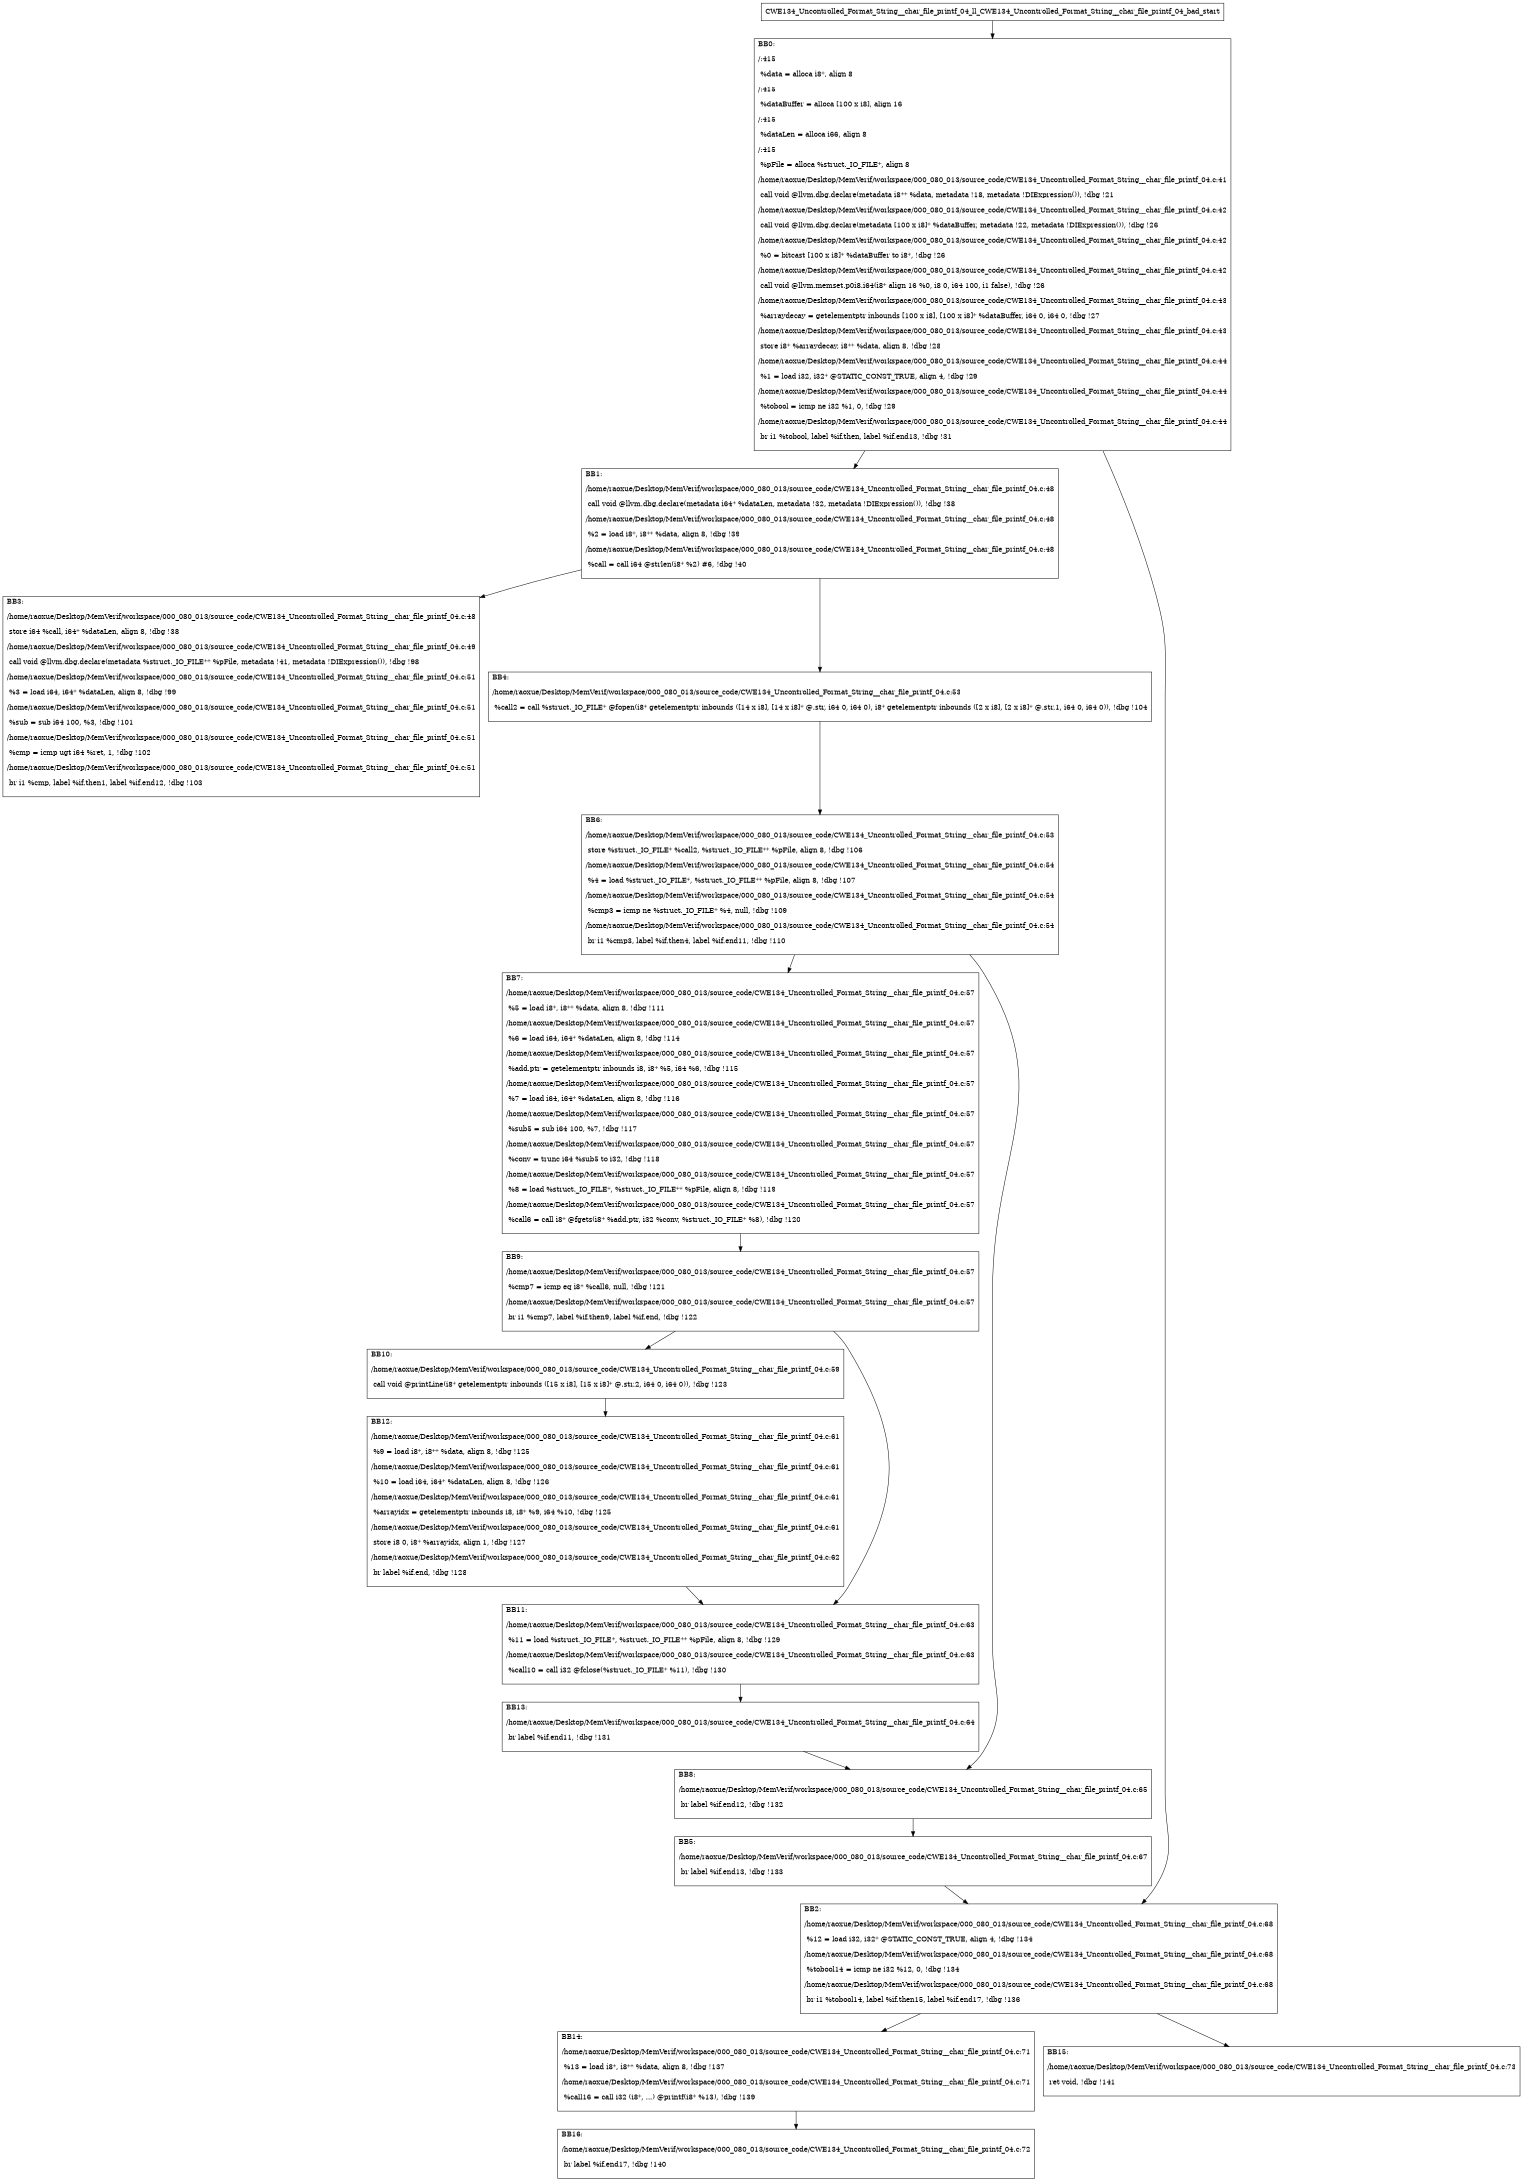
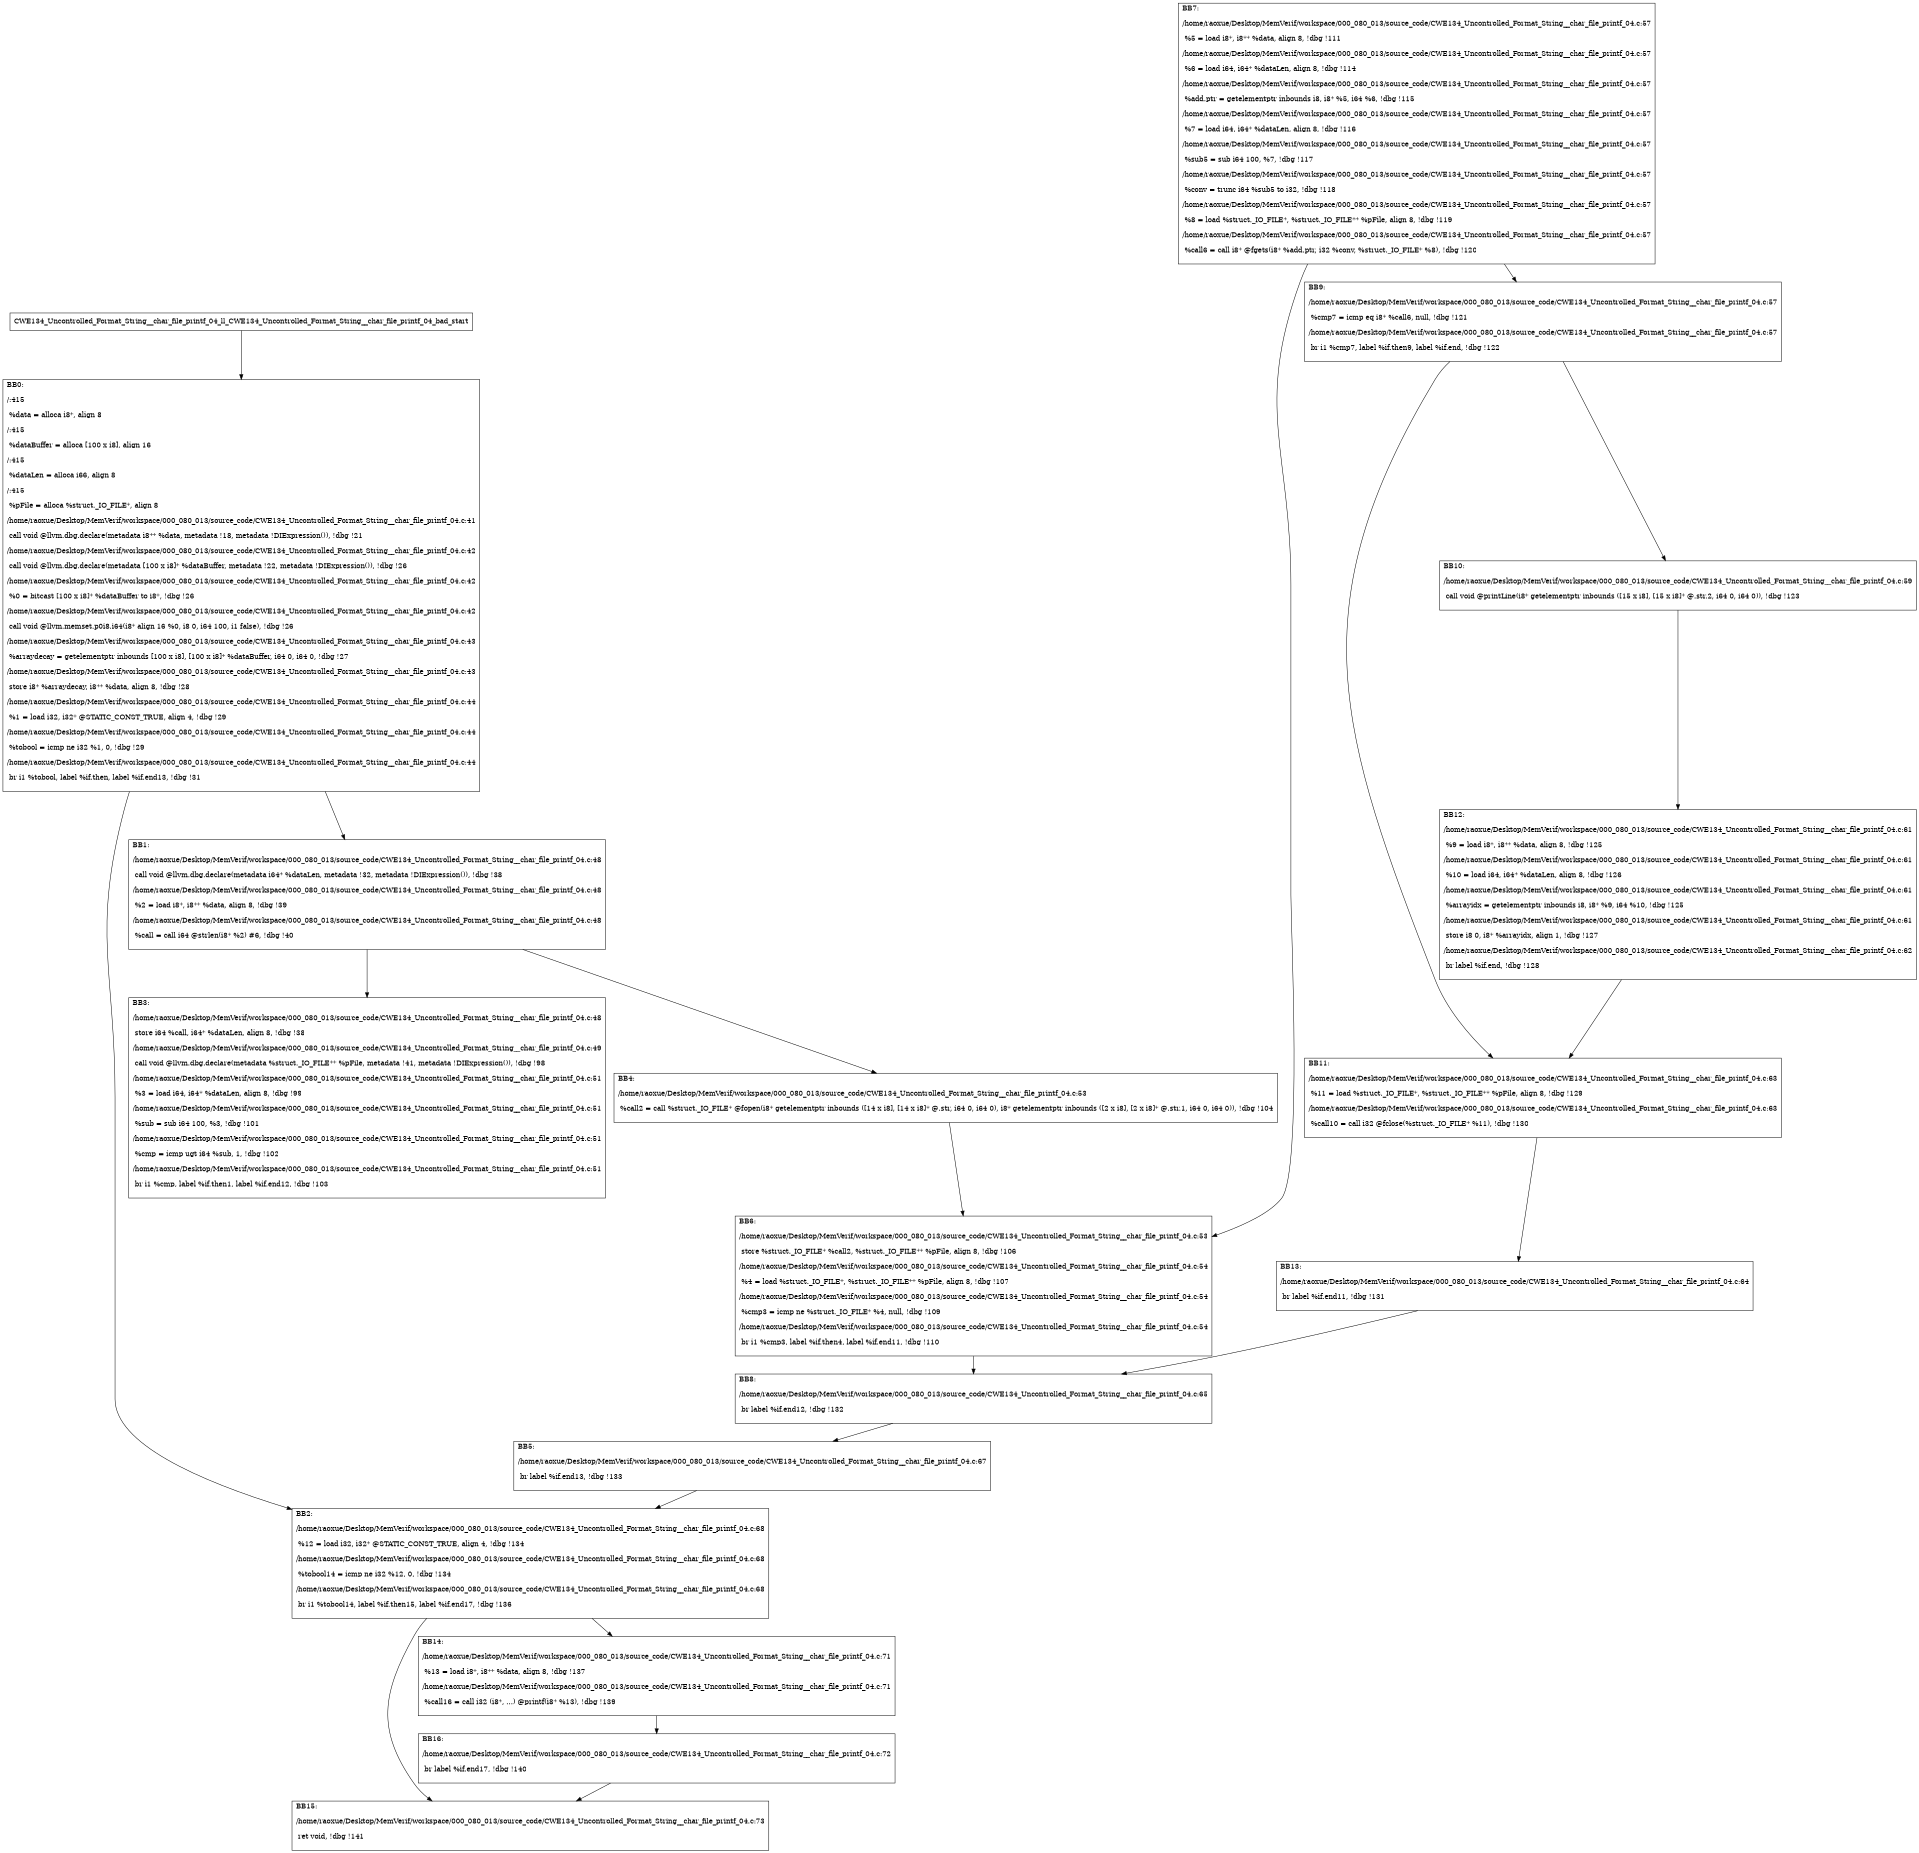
(79, 753) -> (206, 1154)
(792, 961) -> (1291, 767)
none -> (596, 1791)
